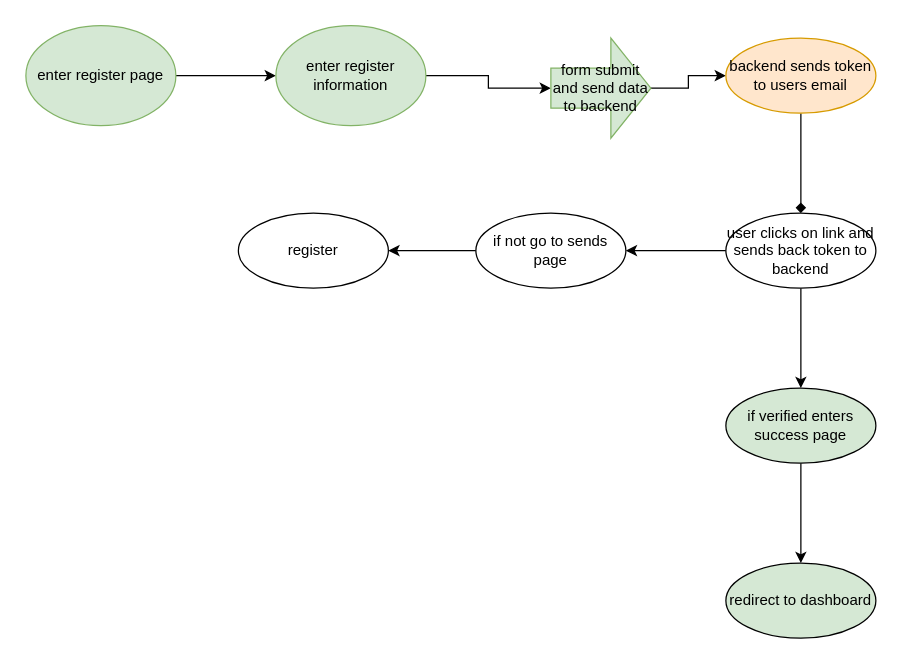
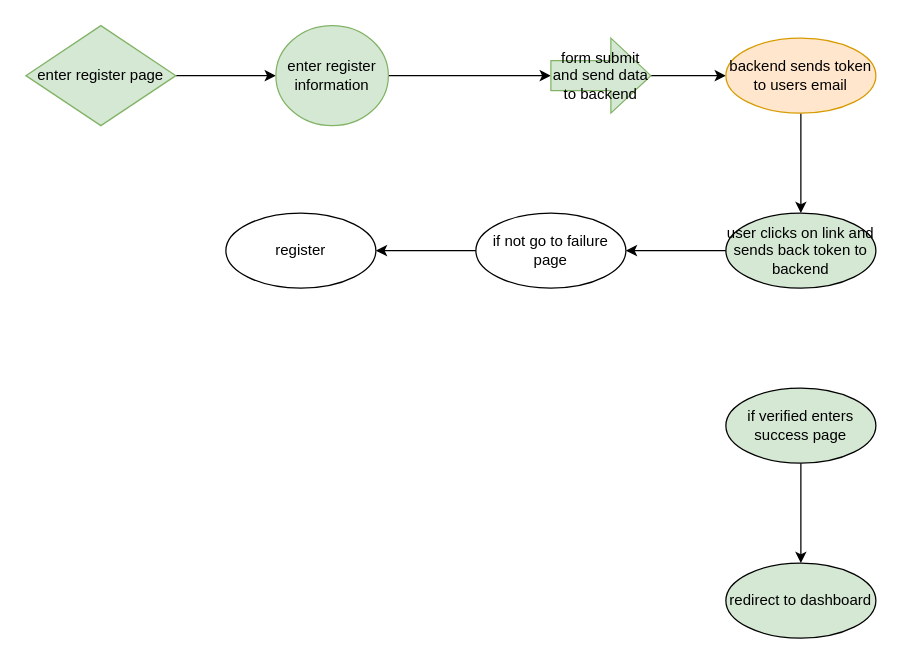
(101, 76) -> (101, 76)
(351, 76) -> (332, 76)
(601, 88) -> (601, 76)
(801, 202) -> (801, 203)
(313, 251) -> (301, 251)
(551, 251) -> (551, 251)
(801, 251) -> (801, 251)
(801, 334) -> none
